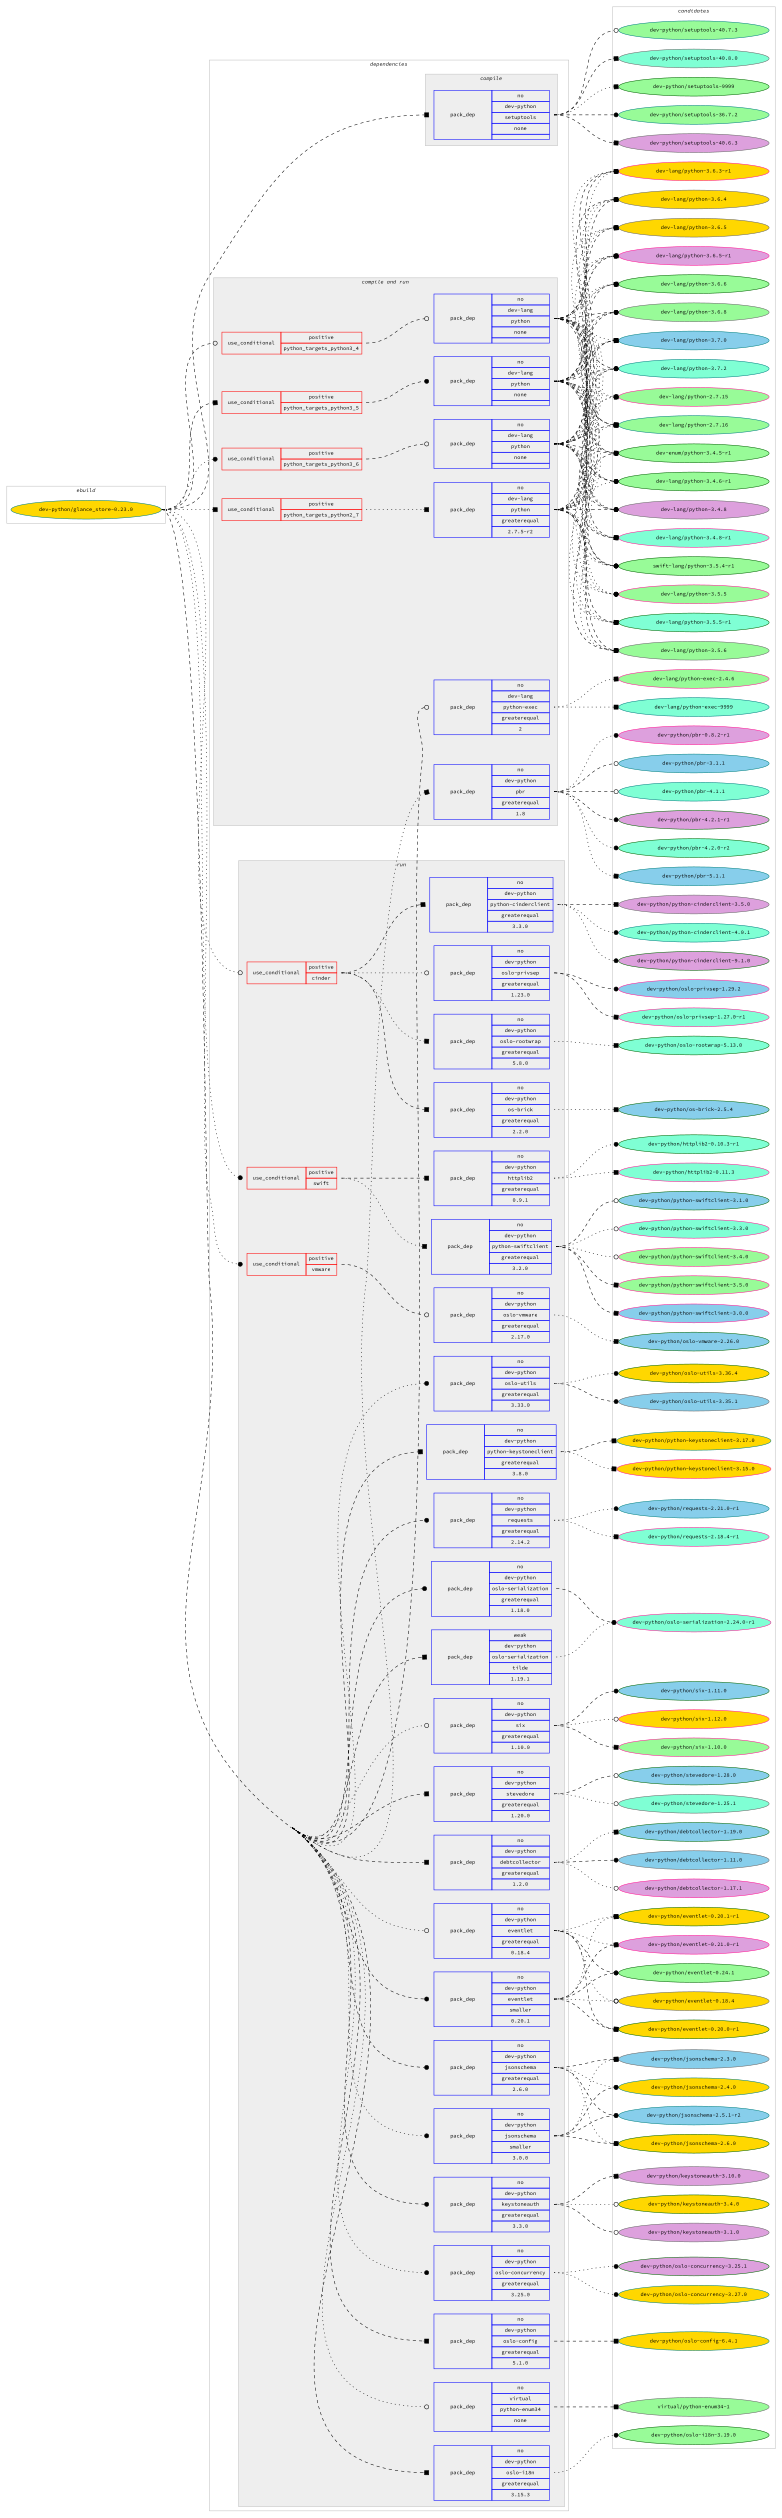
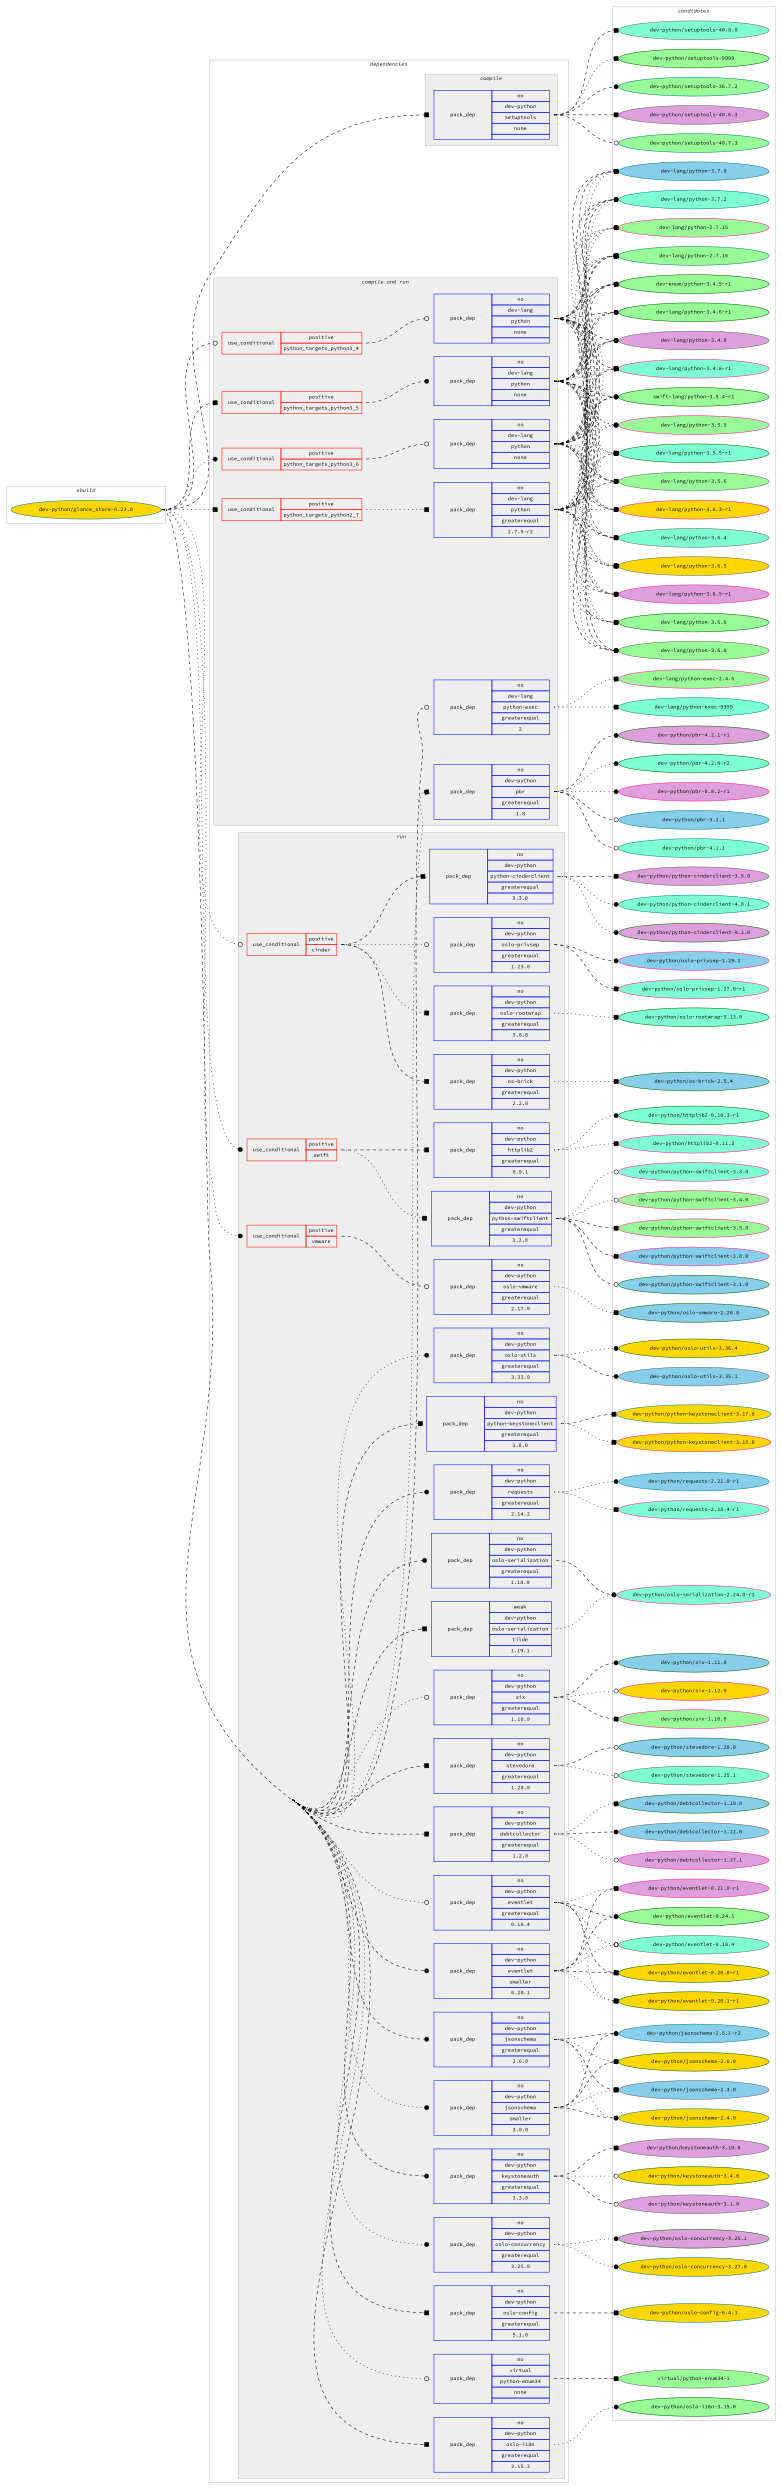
(694, 199) -> (694, 538)
(694, 876) -> none
(694, 2001) -> (694, 1945)
